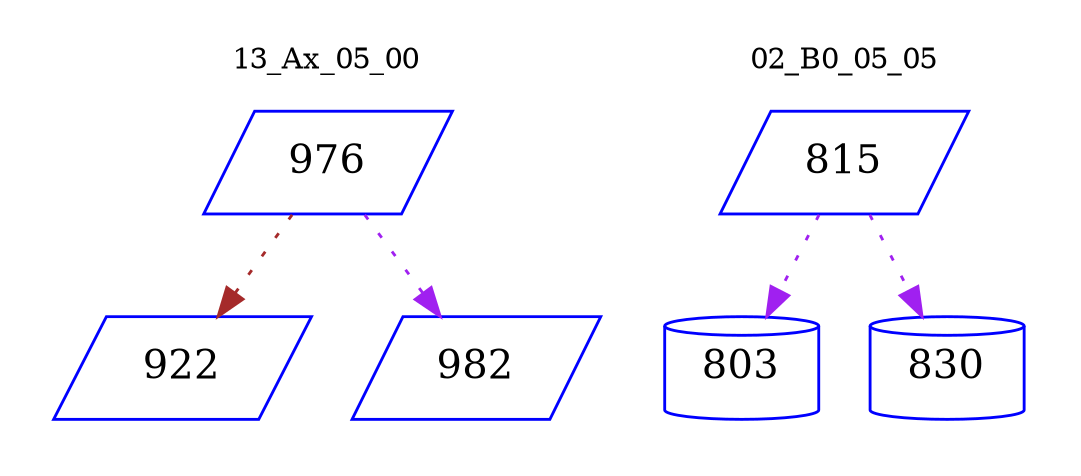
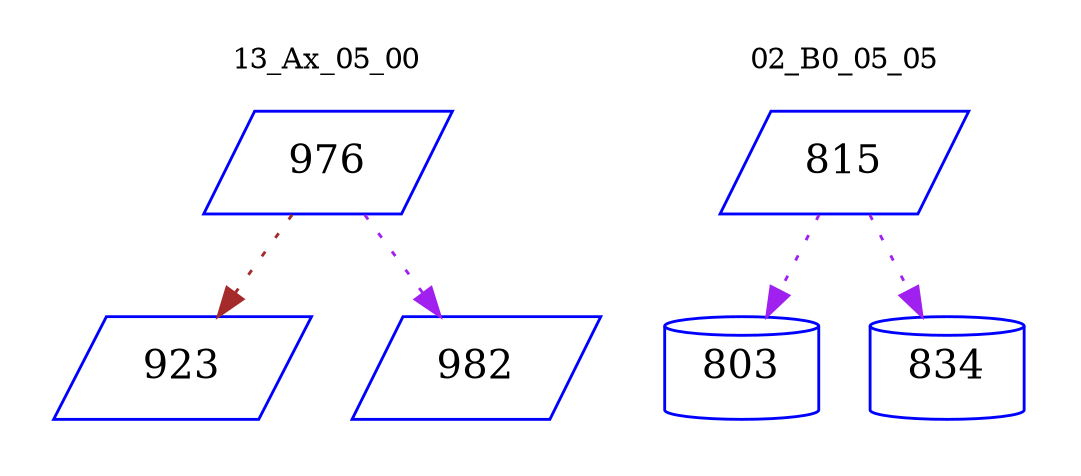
(183, 368) -> (183, 368)
(947, 368) -> (947, 368)
